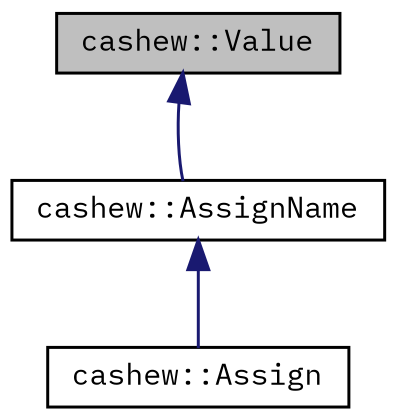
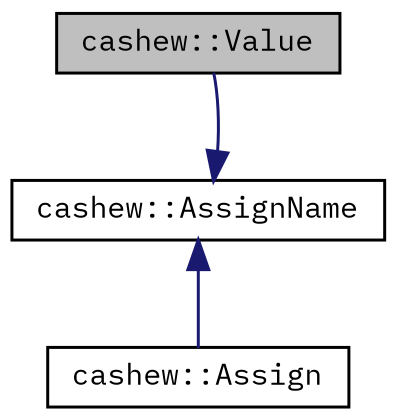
(179, 142) -> (218, 112)
